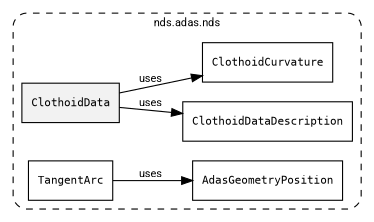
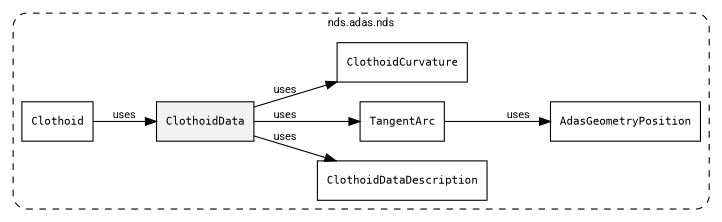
none -> (57, 121)
none -> (301, 121)
